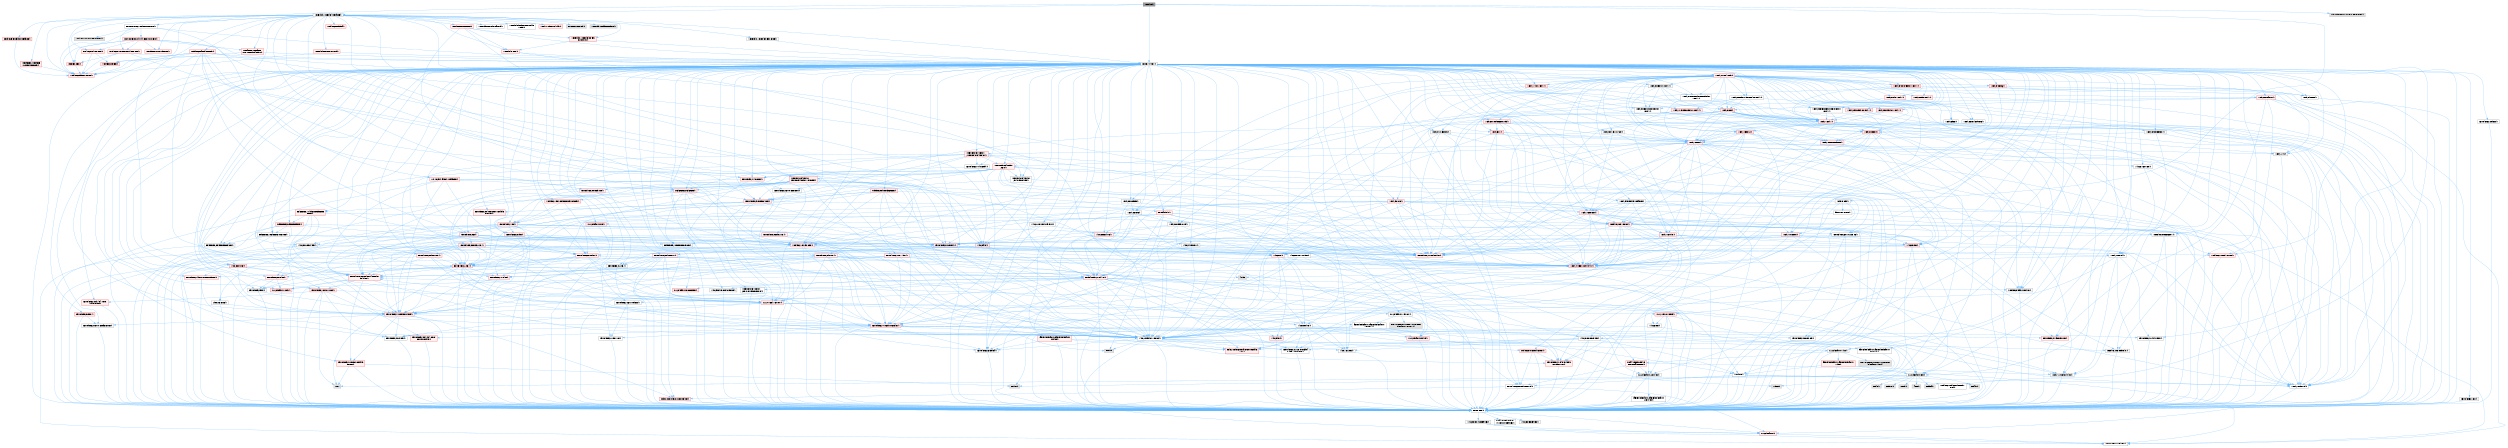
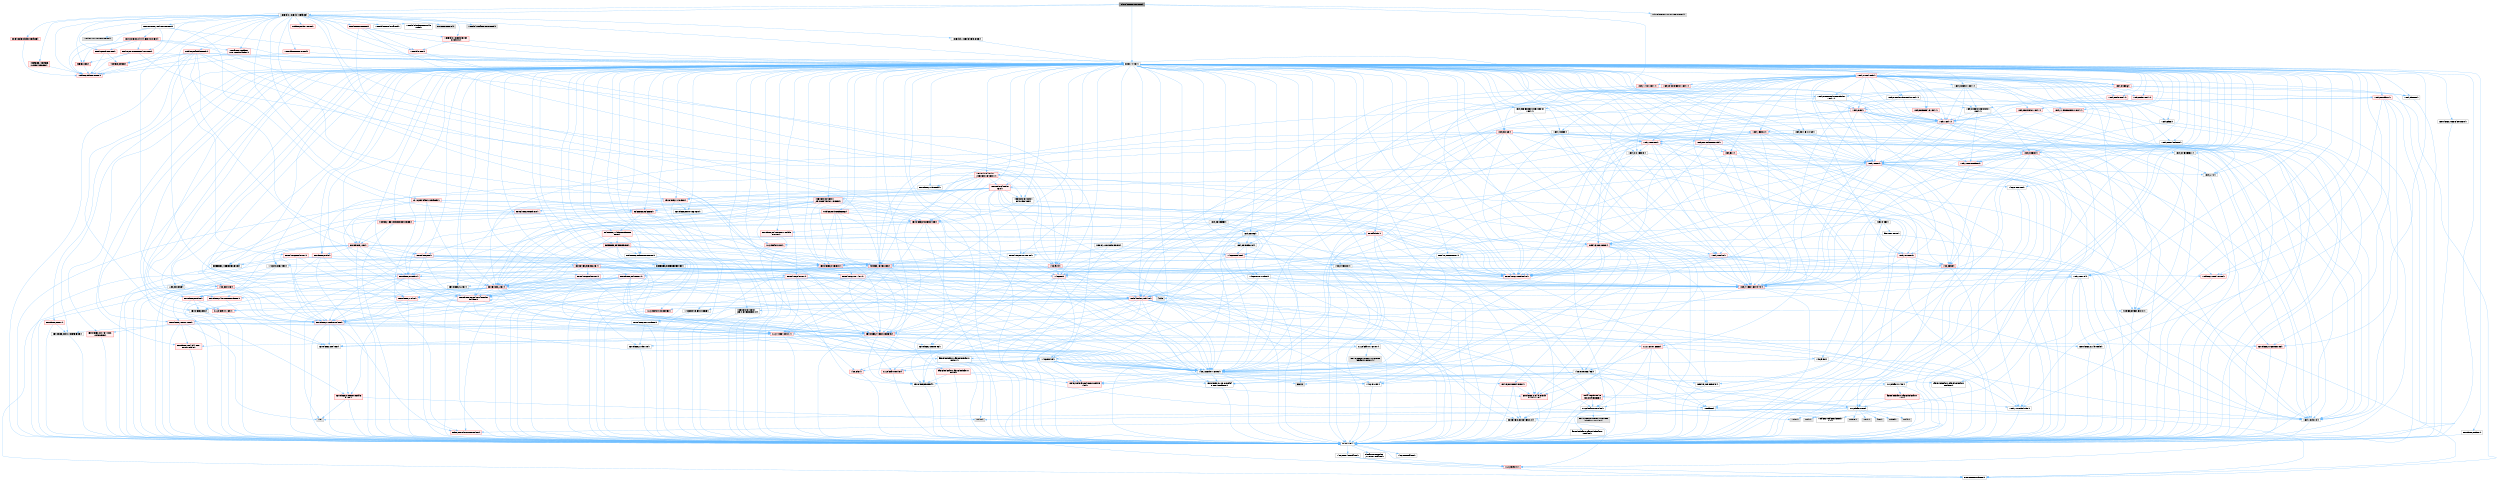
(1149, 4) -> (1132, 4)
(336, 26) -> (303, 26)
(551, 26) -> none
(604, 26) -> (482, 26)
(158, 52) -> none
(1632, 201) -> (1560, 132)
(631, 207) -> (660, 227)
(1605, 219) -> (1645, 147)
(1043, 224) -> (1109, 245)
(2020, 290) -> (2134, 311)
(589, 308) -> (556, 328)
(1875, 363) -> none
(2469, 399) -> (2453, 122)
none -> (1594, 420)
(1505, 422) -> (1375, 456)
